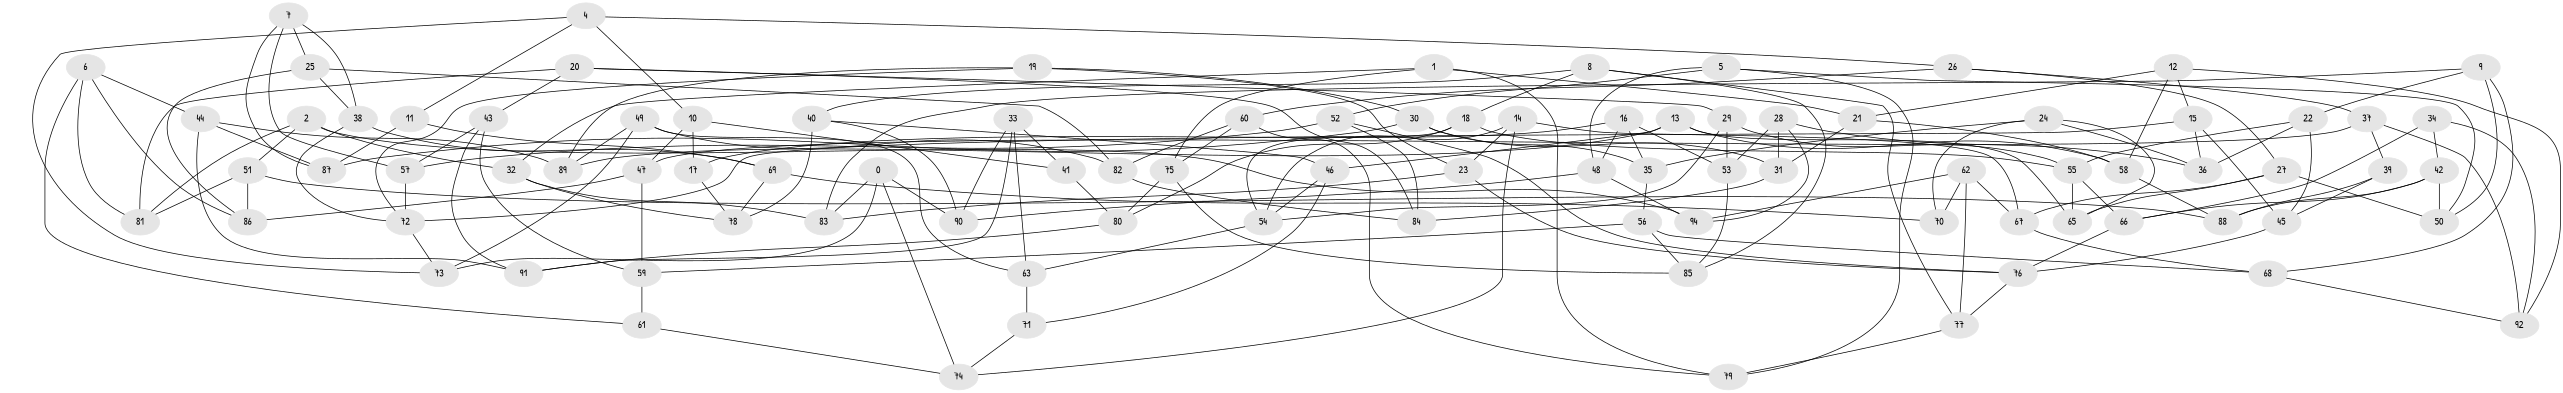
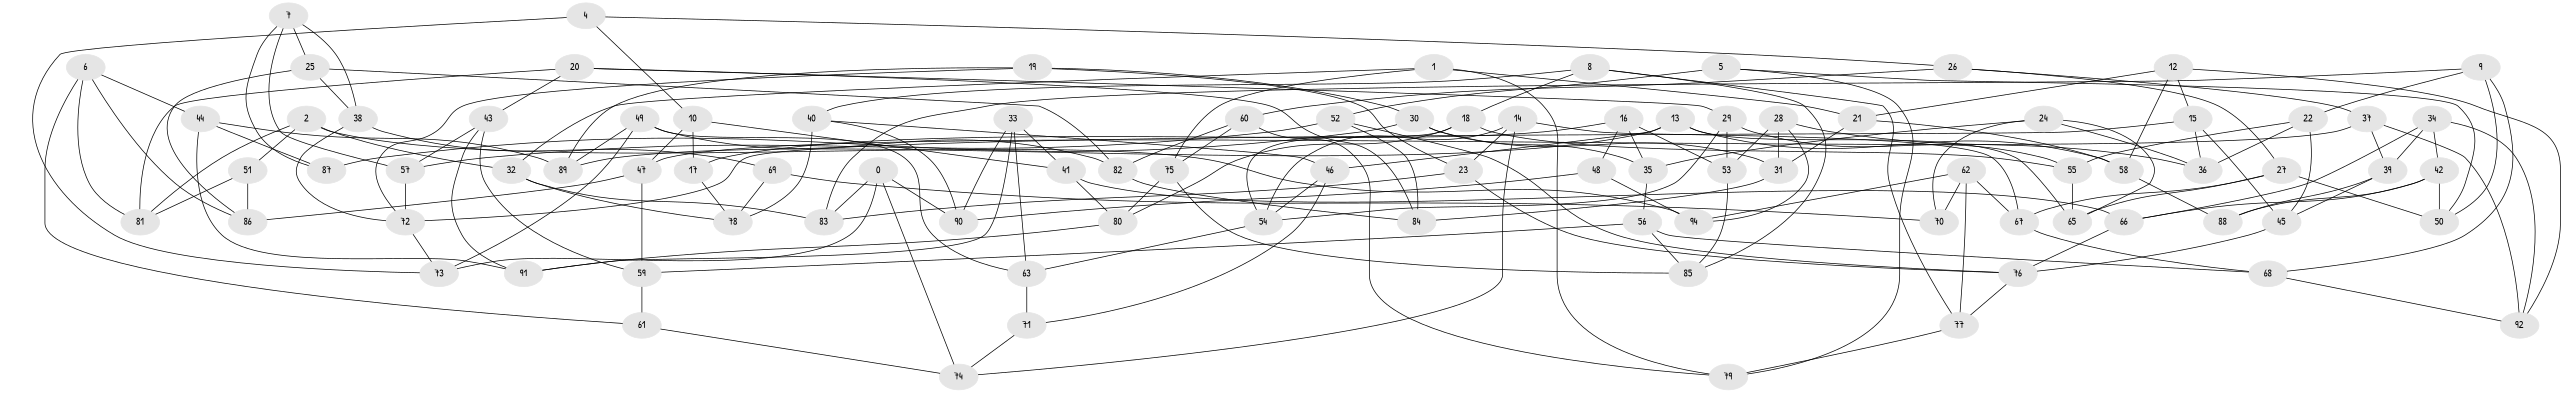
(1614, 91) -> none
(410, 119) -> none
none -> (2410, 145)
(2095, 193) -> (1569, 197)
(1429, 199) -> none
